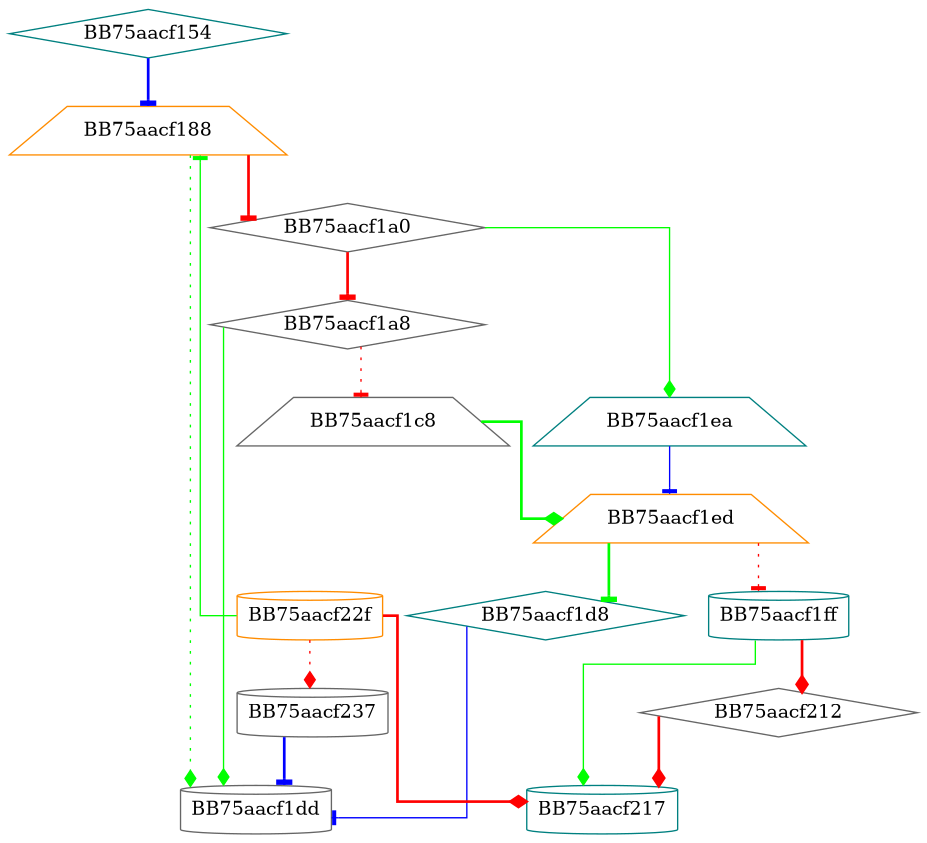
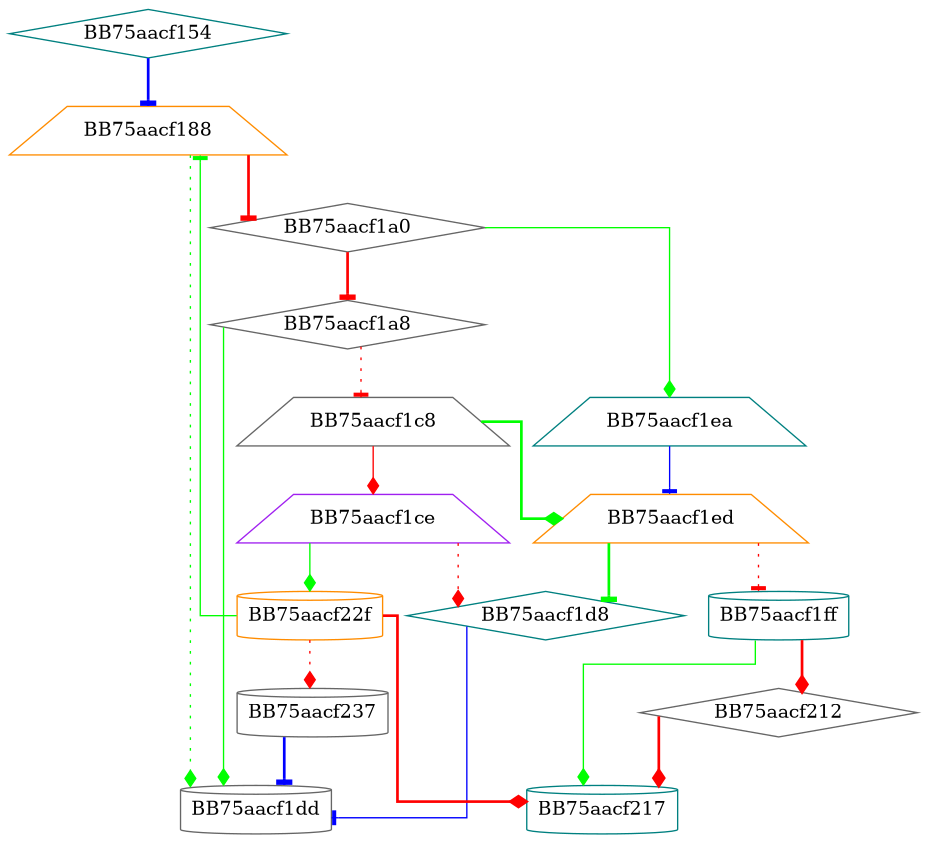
none -> (373, 519)
